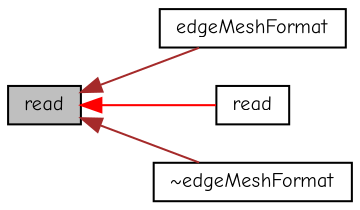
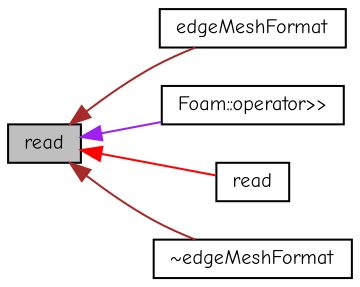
none -> (253, 105)
